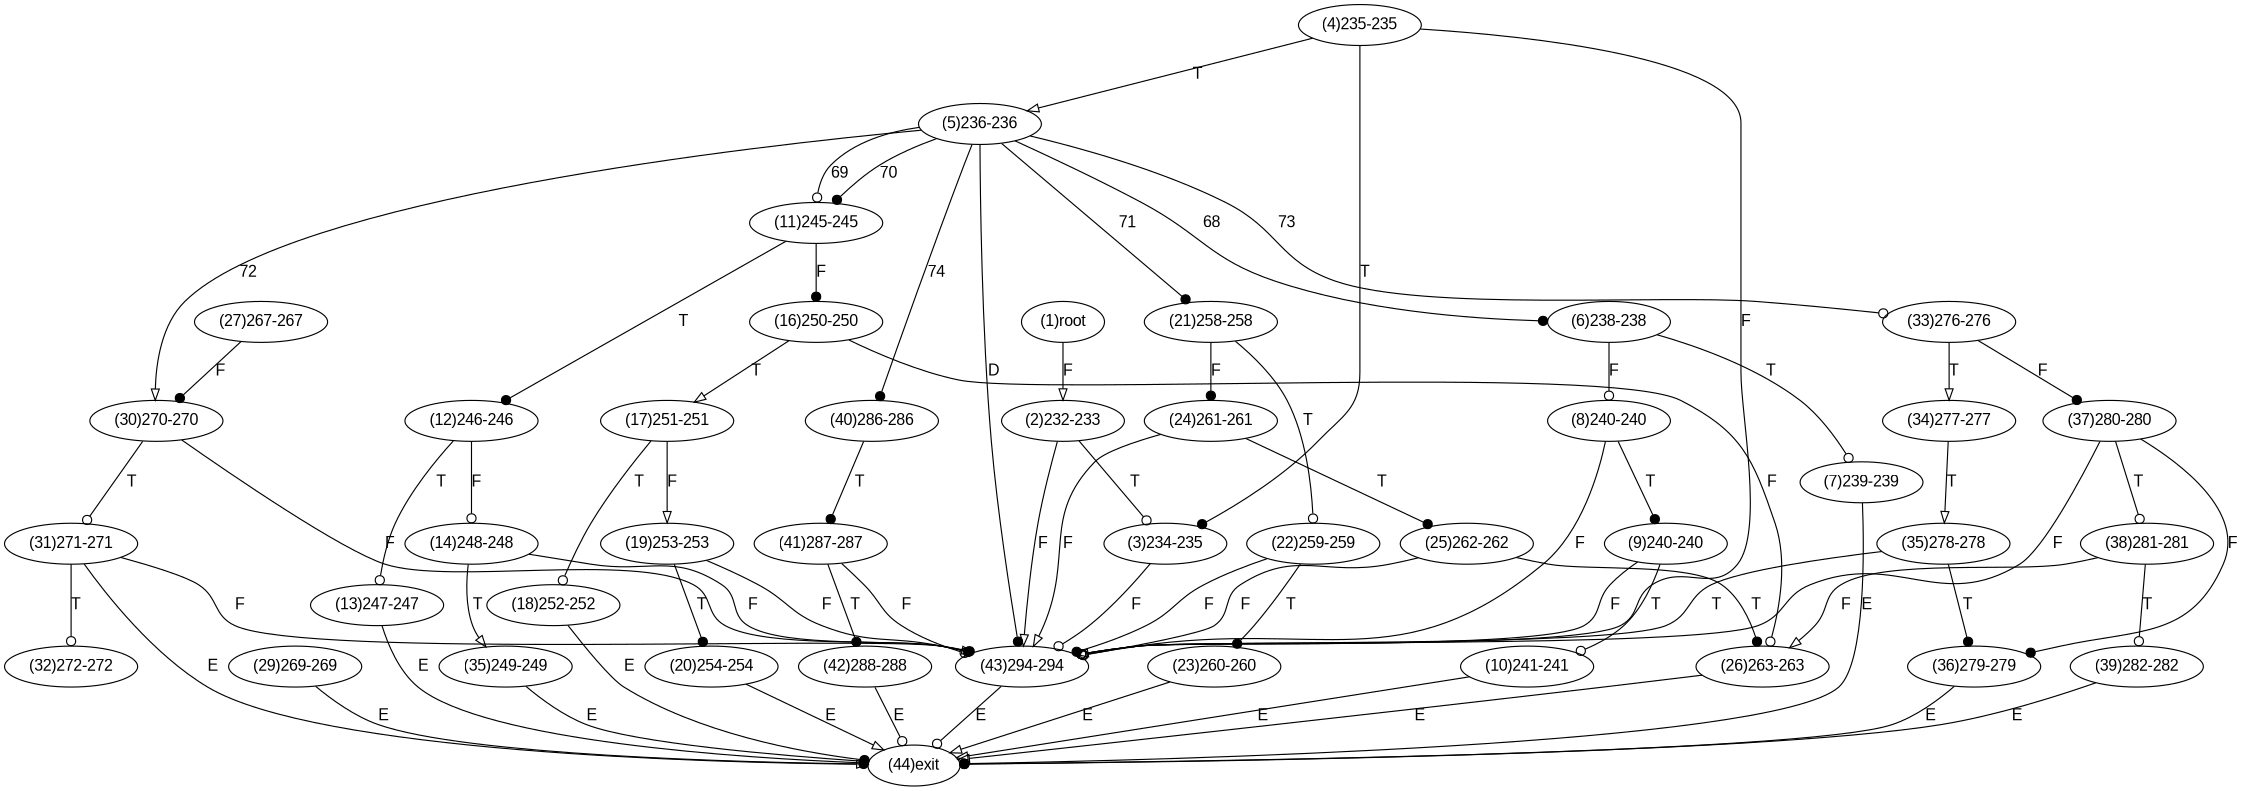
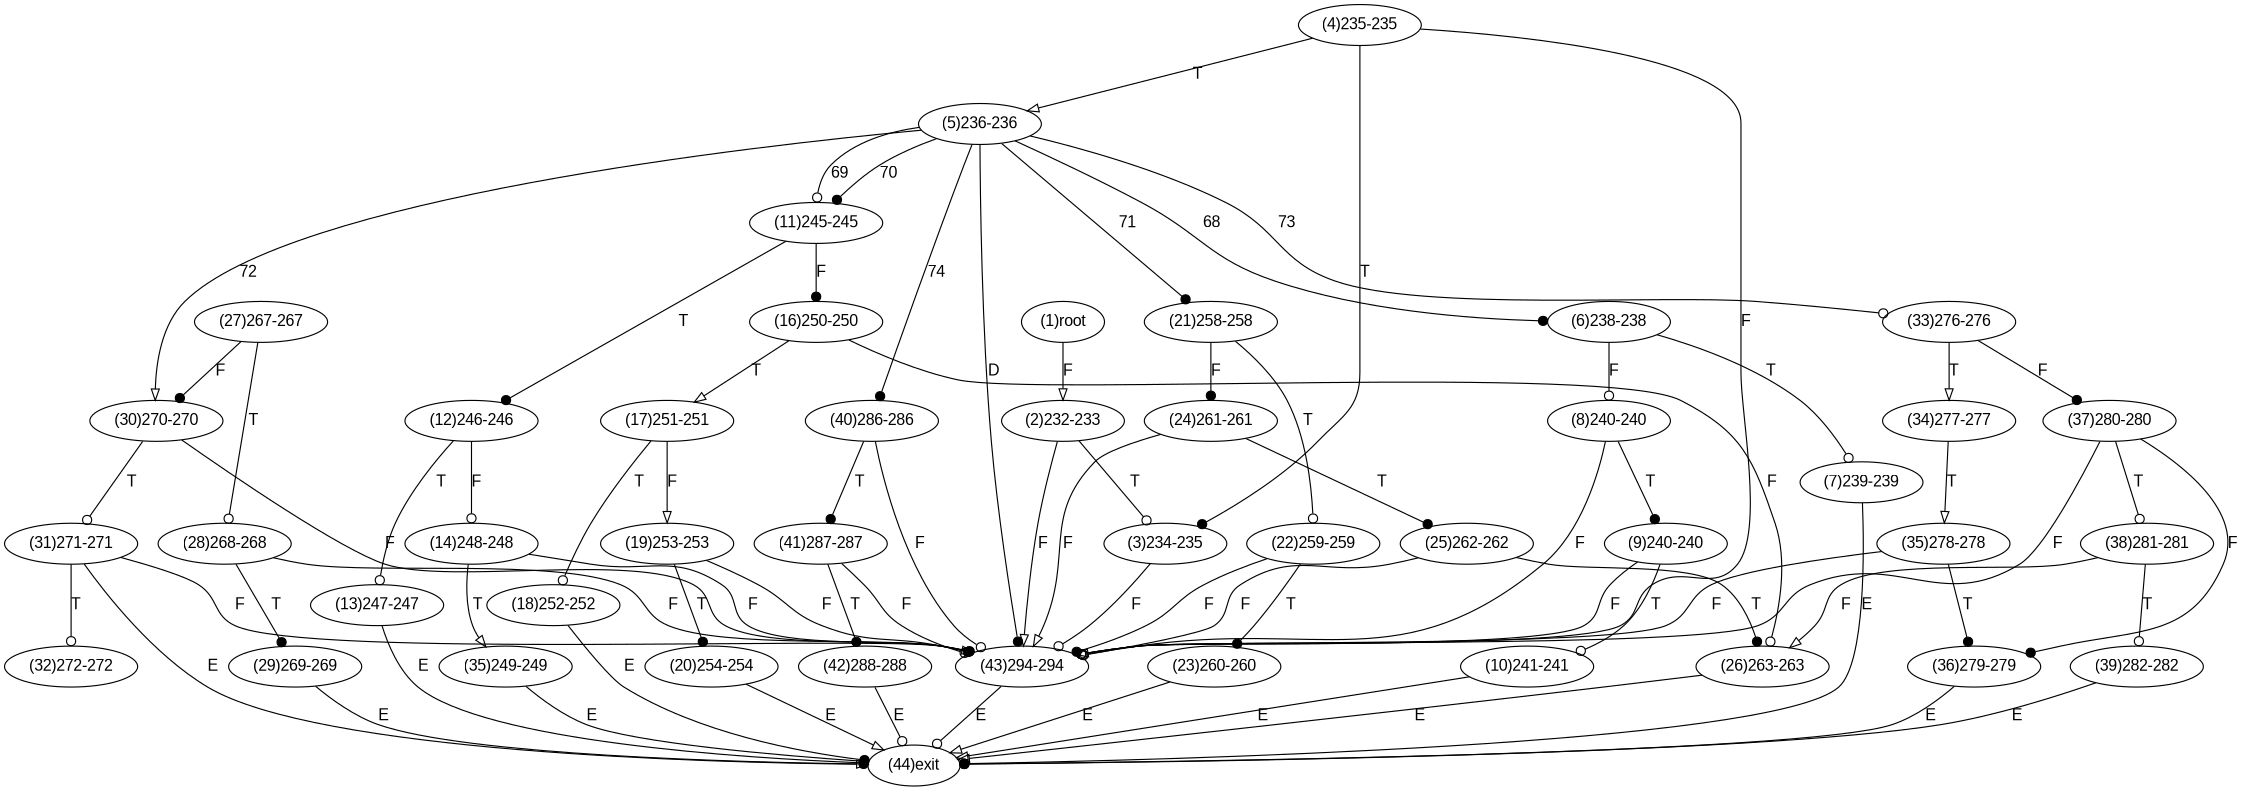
none -> (225, 544)
none -> (909, 552)
(1716, 605) -> (1716, 605)
